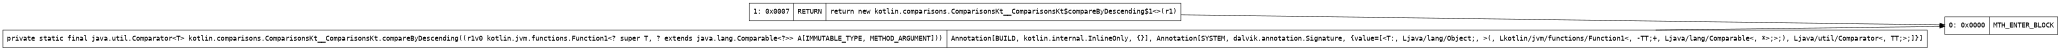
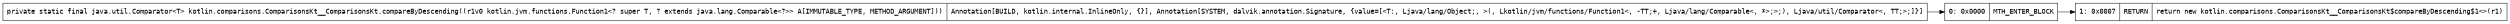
(1560, 20) -> (2064, 12)
